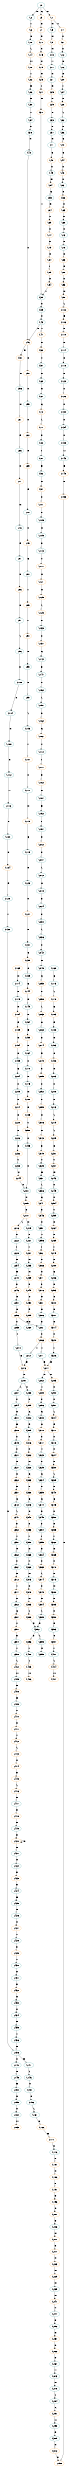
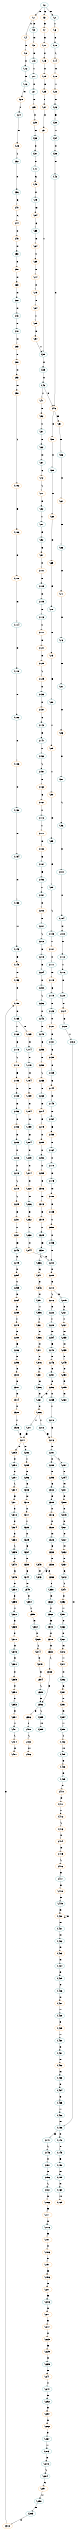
none -> (17, 1019)
(29, 1511) -> (39, 1571)
